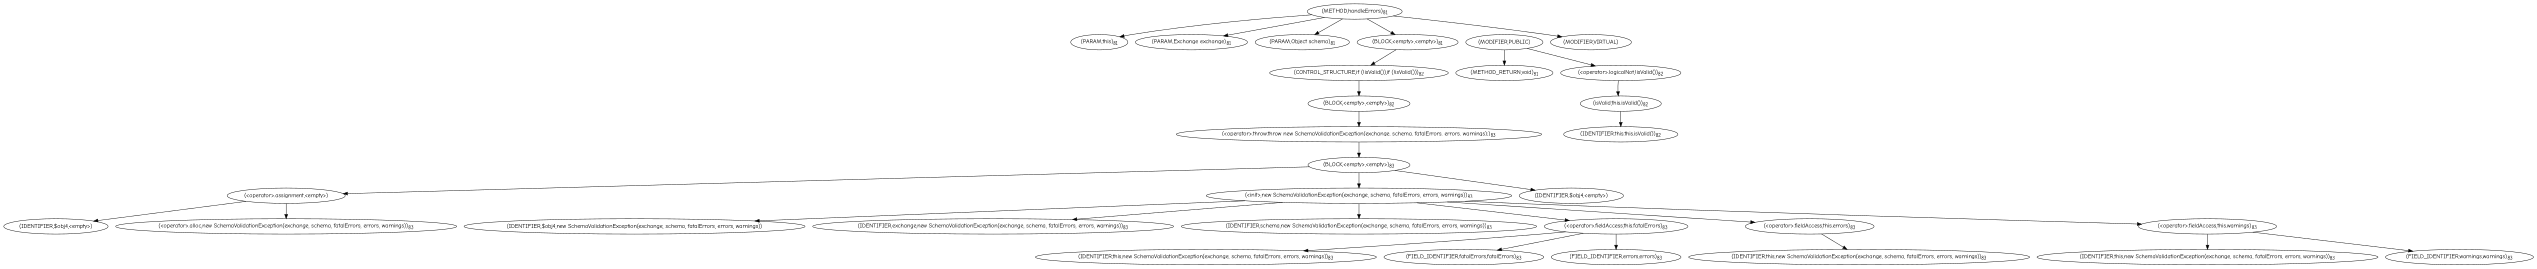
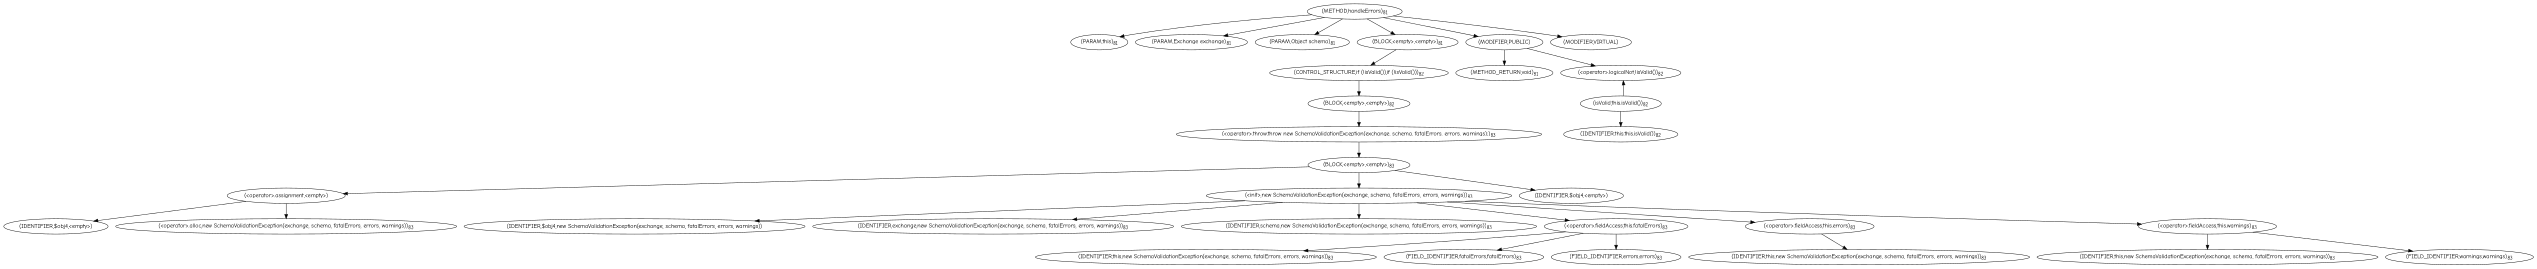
none -> (1429, 27)
(1618, 86) -> (1624, 90)
